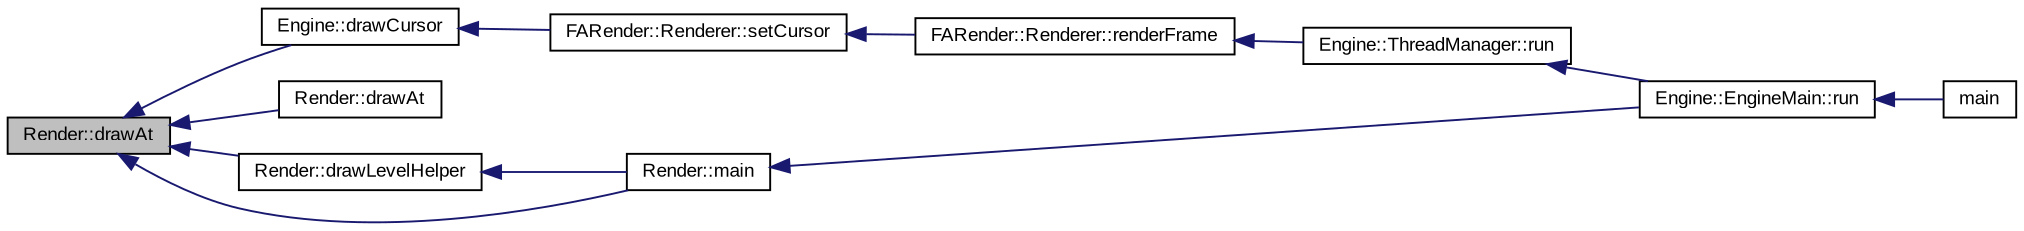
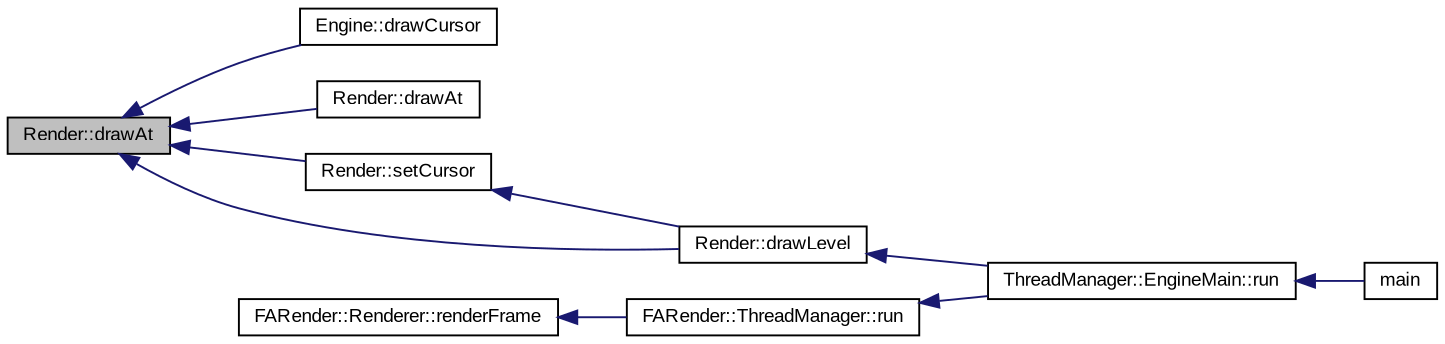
(699, 32) -> none
(1437, 46) -> (773, 317)
(1757, 99) -> (1142, 281)
(360, 172) -> (398, 172)
(699, 172) -> (773, 245)
